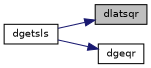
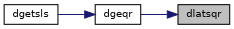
(71, 25) -> (154, 14)
